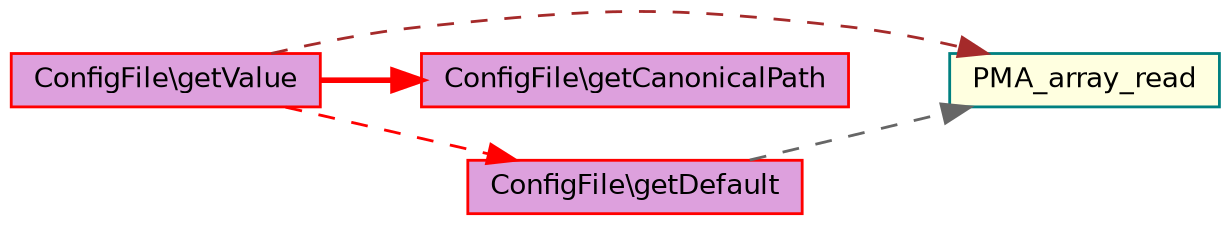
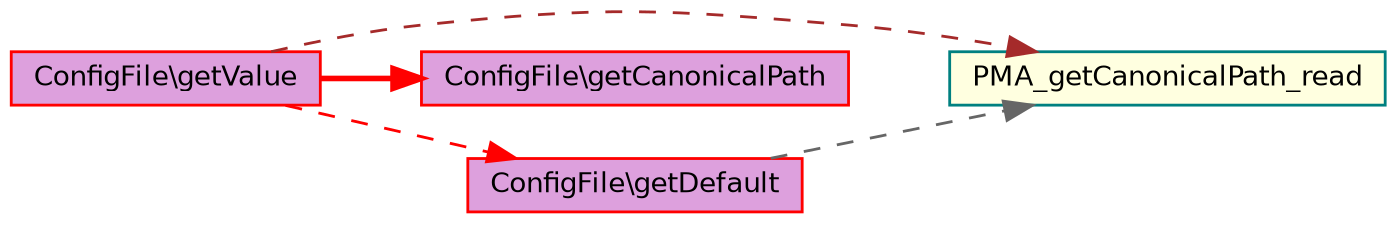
(1085, 80) -> (1167, 78)
